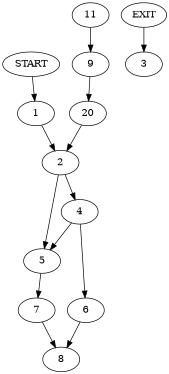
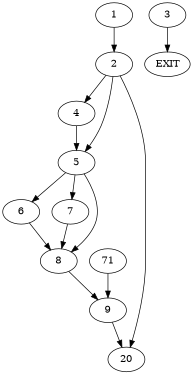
(91, 15) -> (108, 261)
(144, 36) -> (167, 36)
(31, 64) -> none
(76, 135) -> (146, 207)
none -> (97, 213)
(83, 258) -> (52, 185)
none -> (81, 283)
